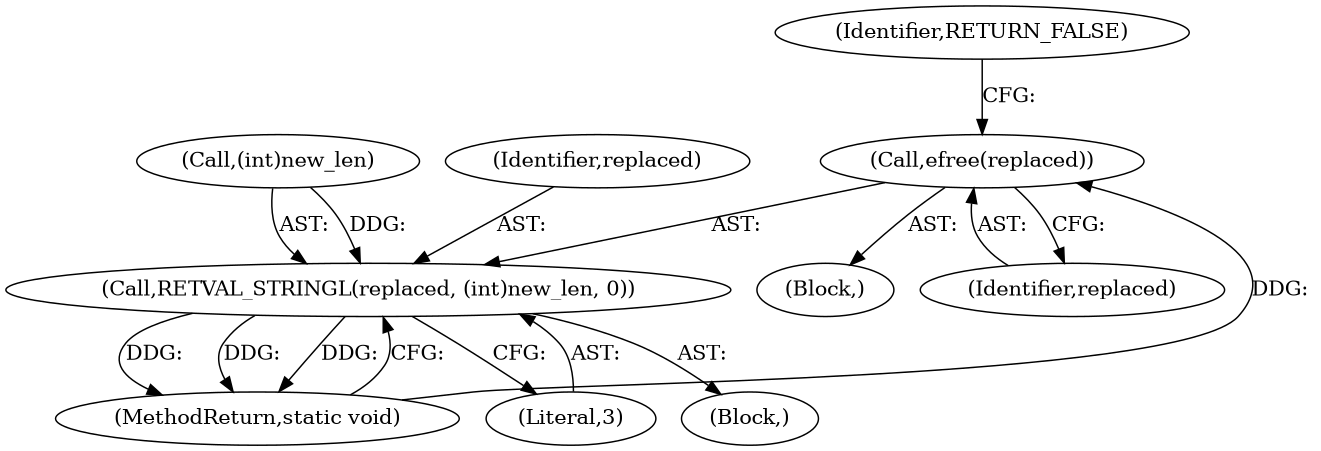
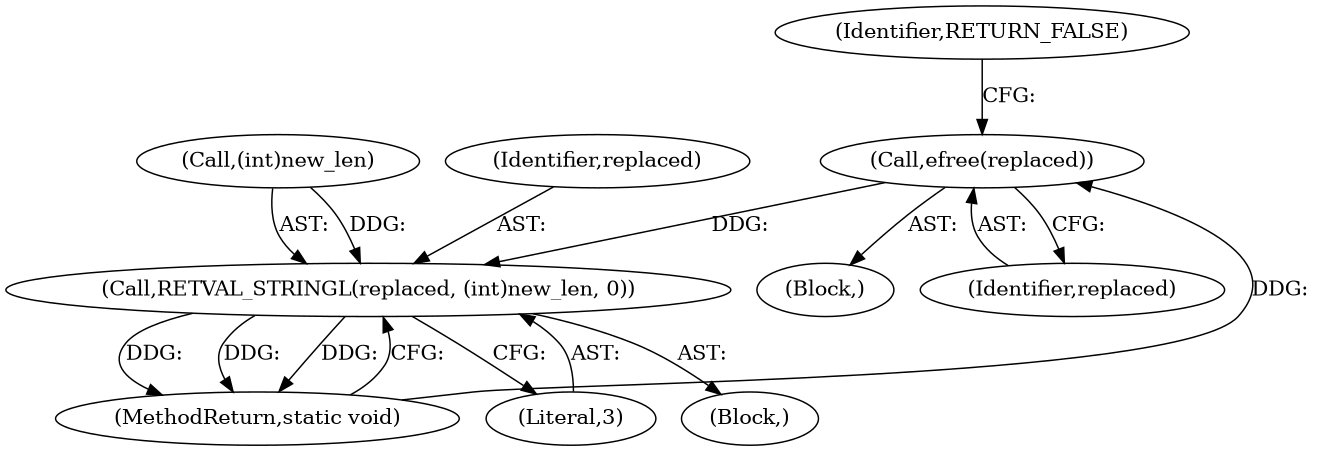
(740, 226) -> (743, 226)
